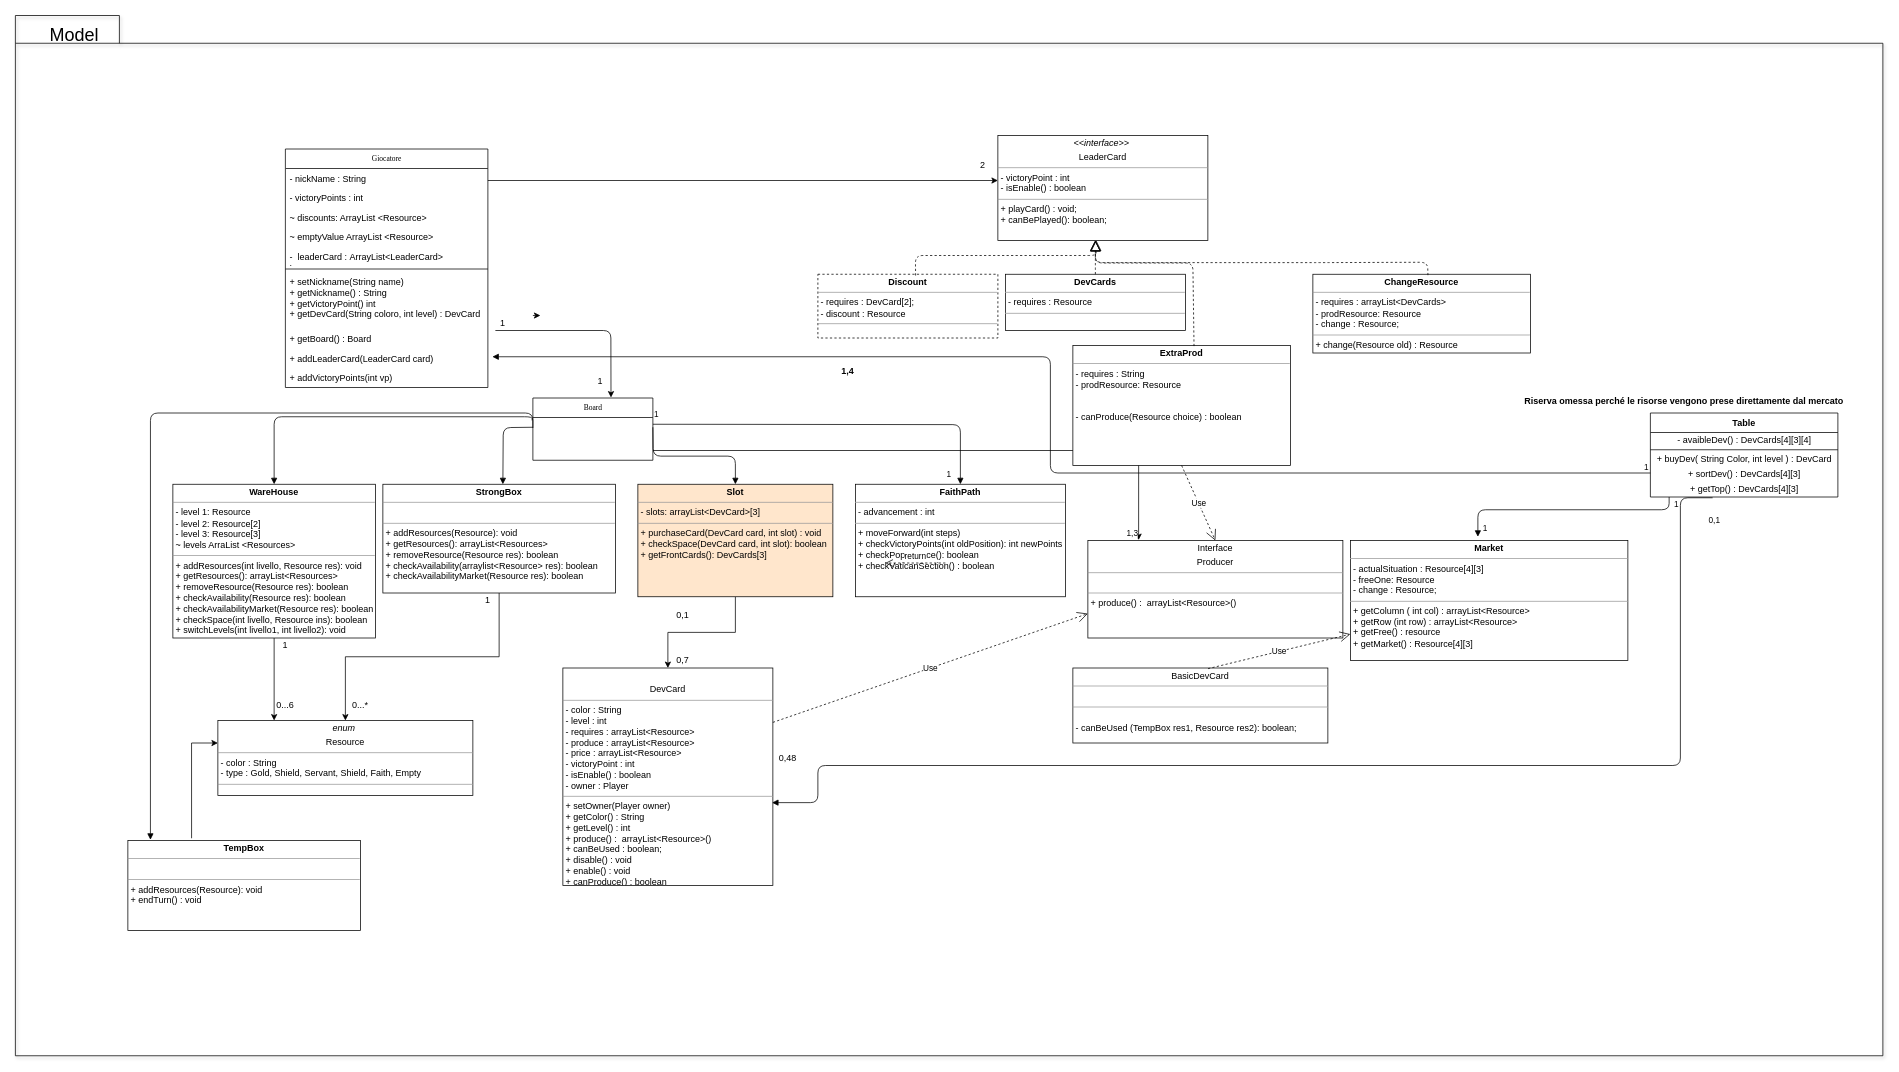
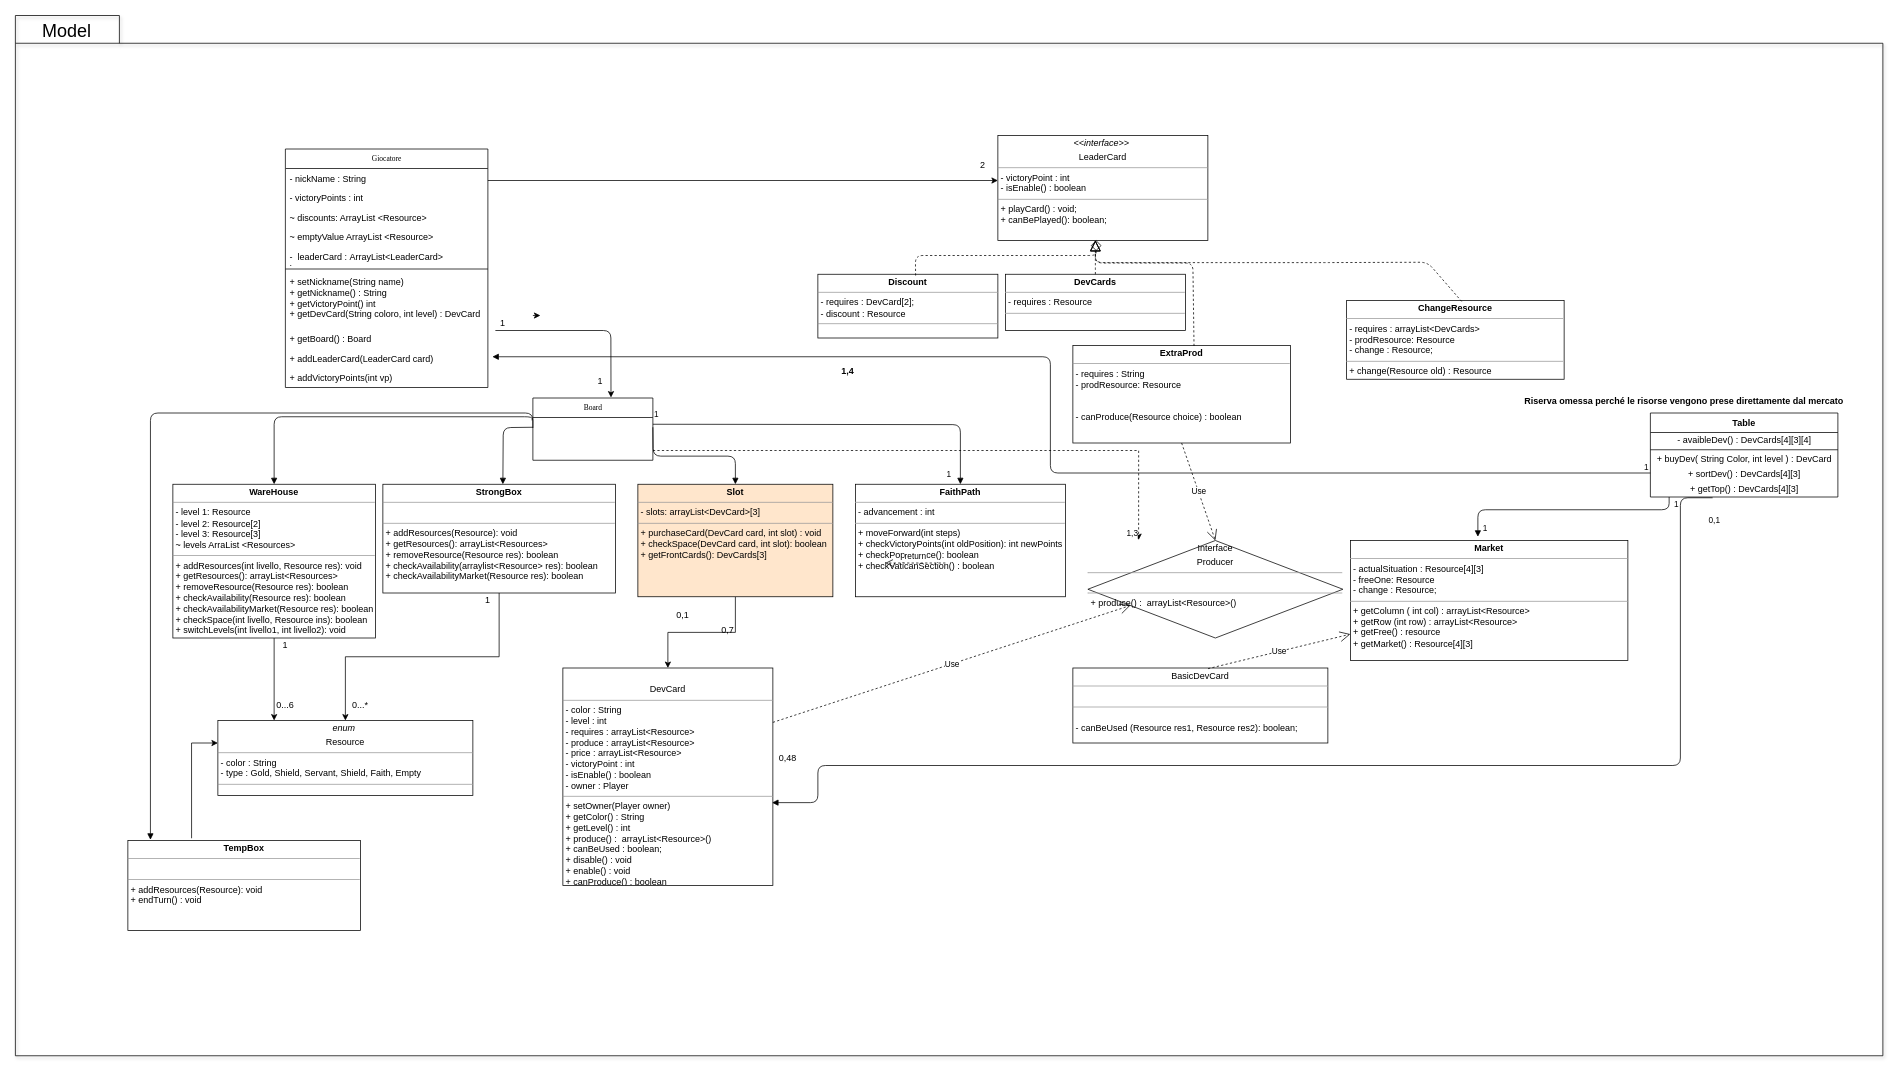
(83, 33) -> (75, 29)
(916, 274) -> (916, 274)
(908, 306) -> (908, 306)
(1422, 314) -> (1455, 340)
(1182, 405) -> (1182, 394)
(938, 450) -> (938, 450)
(1215, 589) -> (1215, 589)
(683, 660) -> (728, 630)
(1190, 679) -> (1192, 679)
